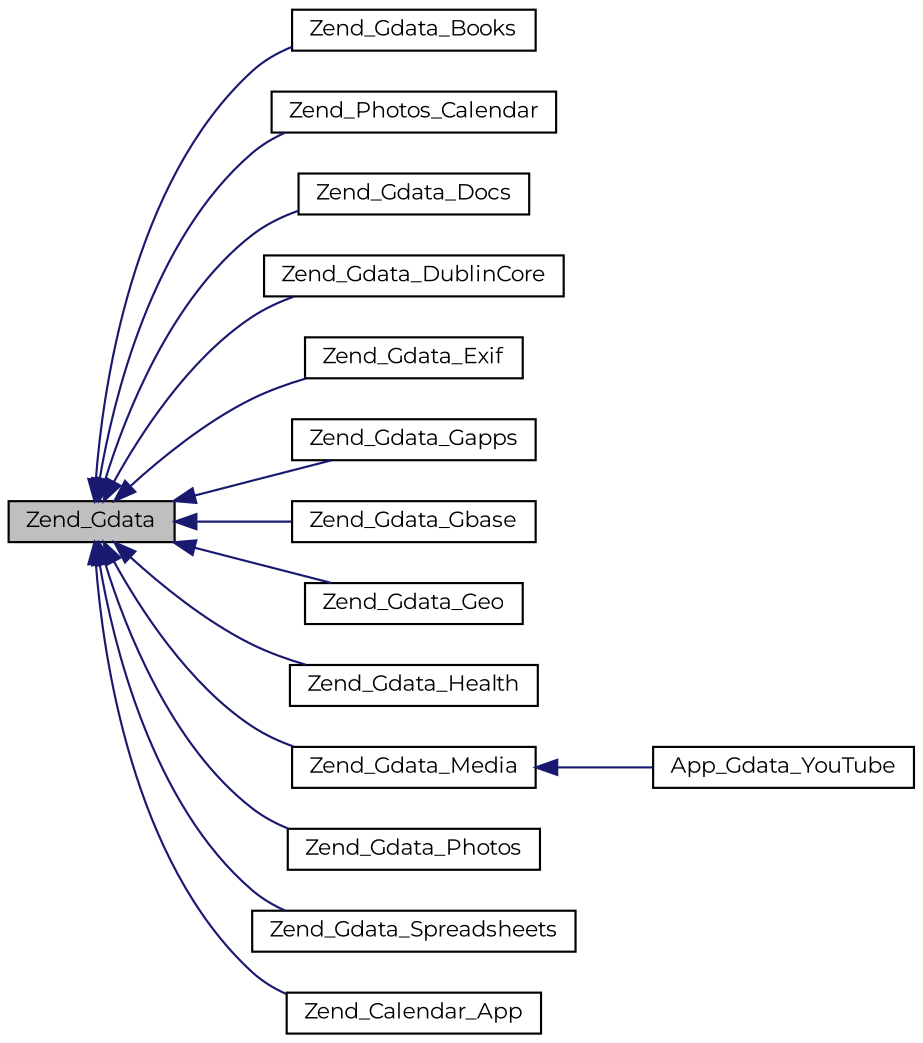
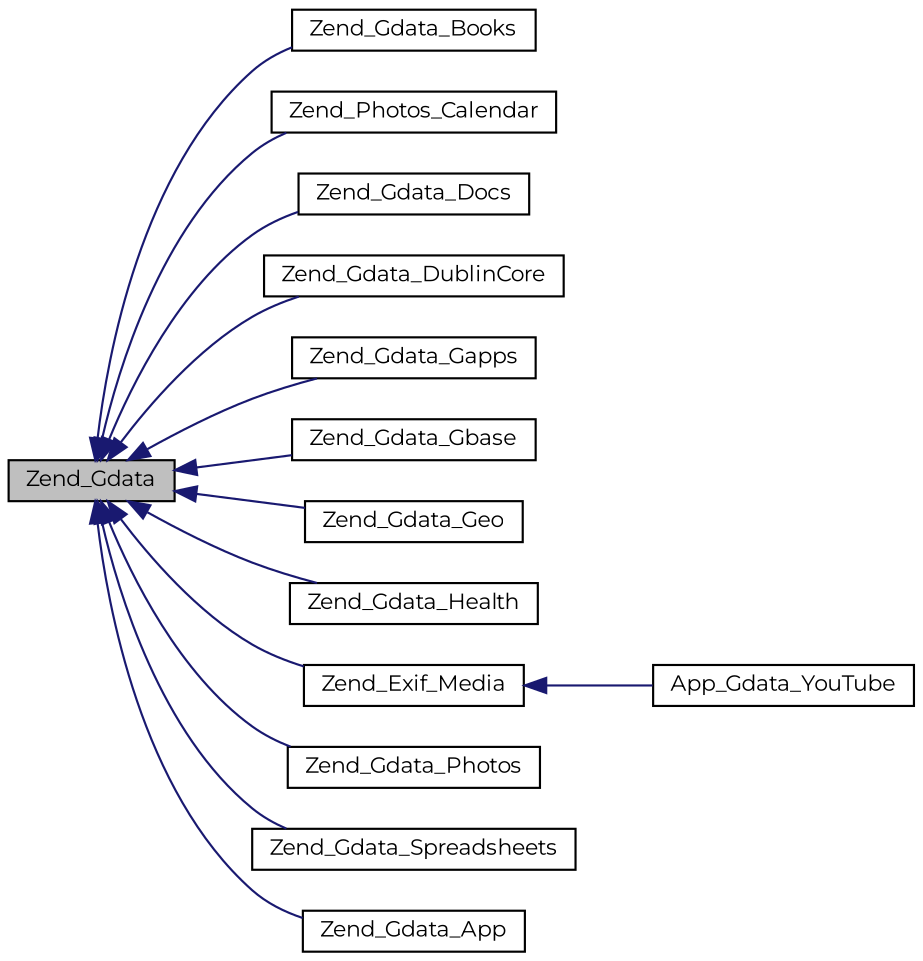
(414, 358) -> none
(414, 767) -> (414, 685)
(414, 1013) -> (414, 931)
